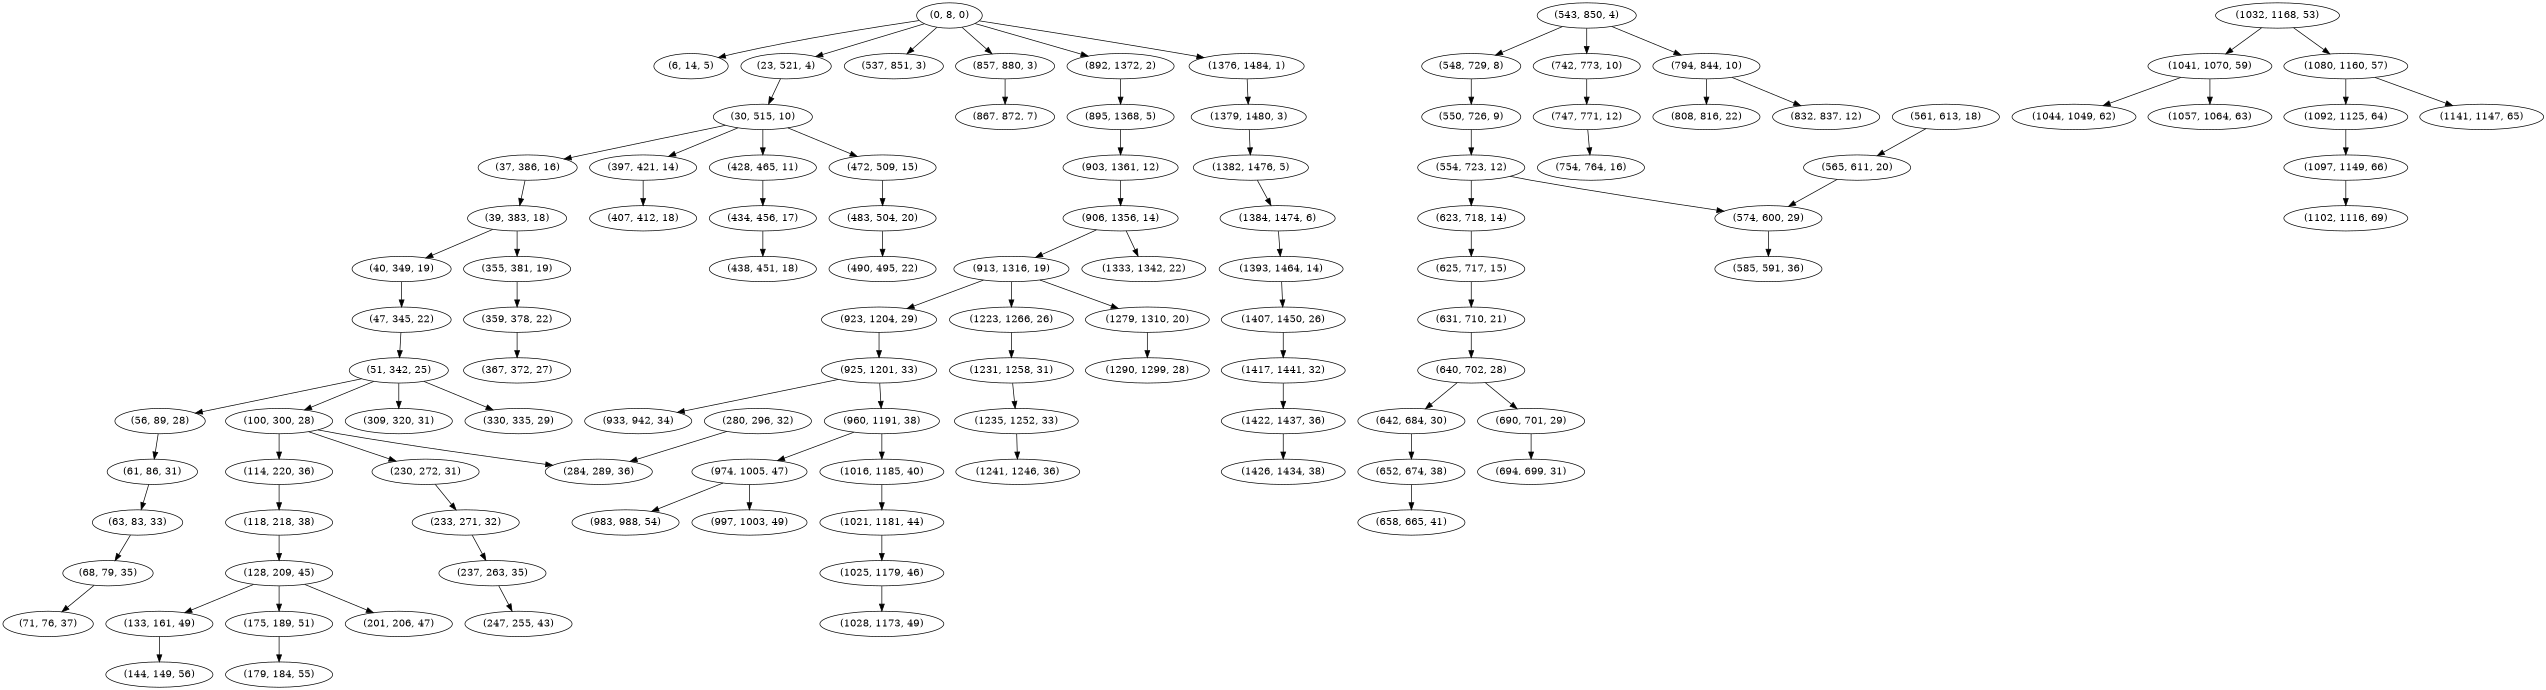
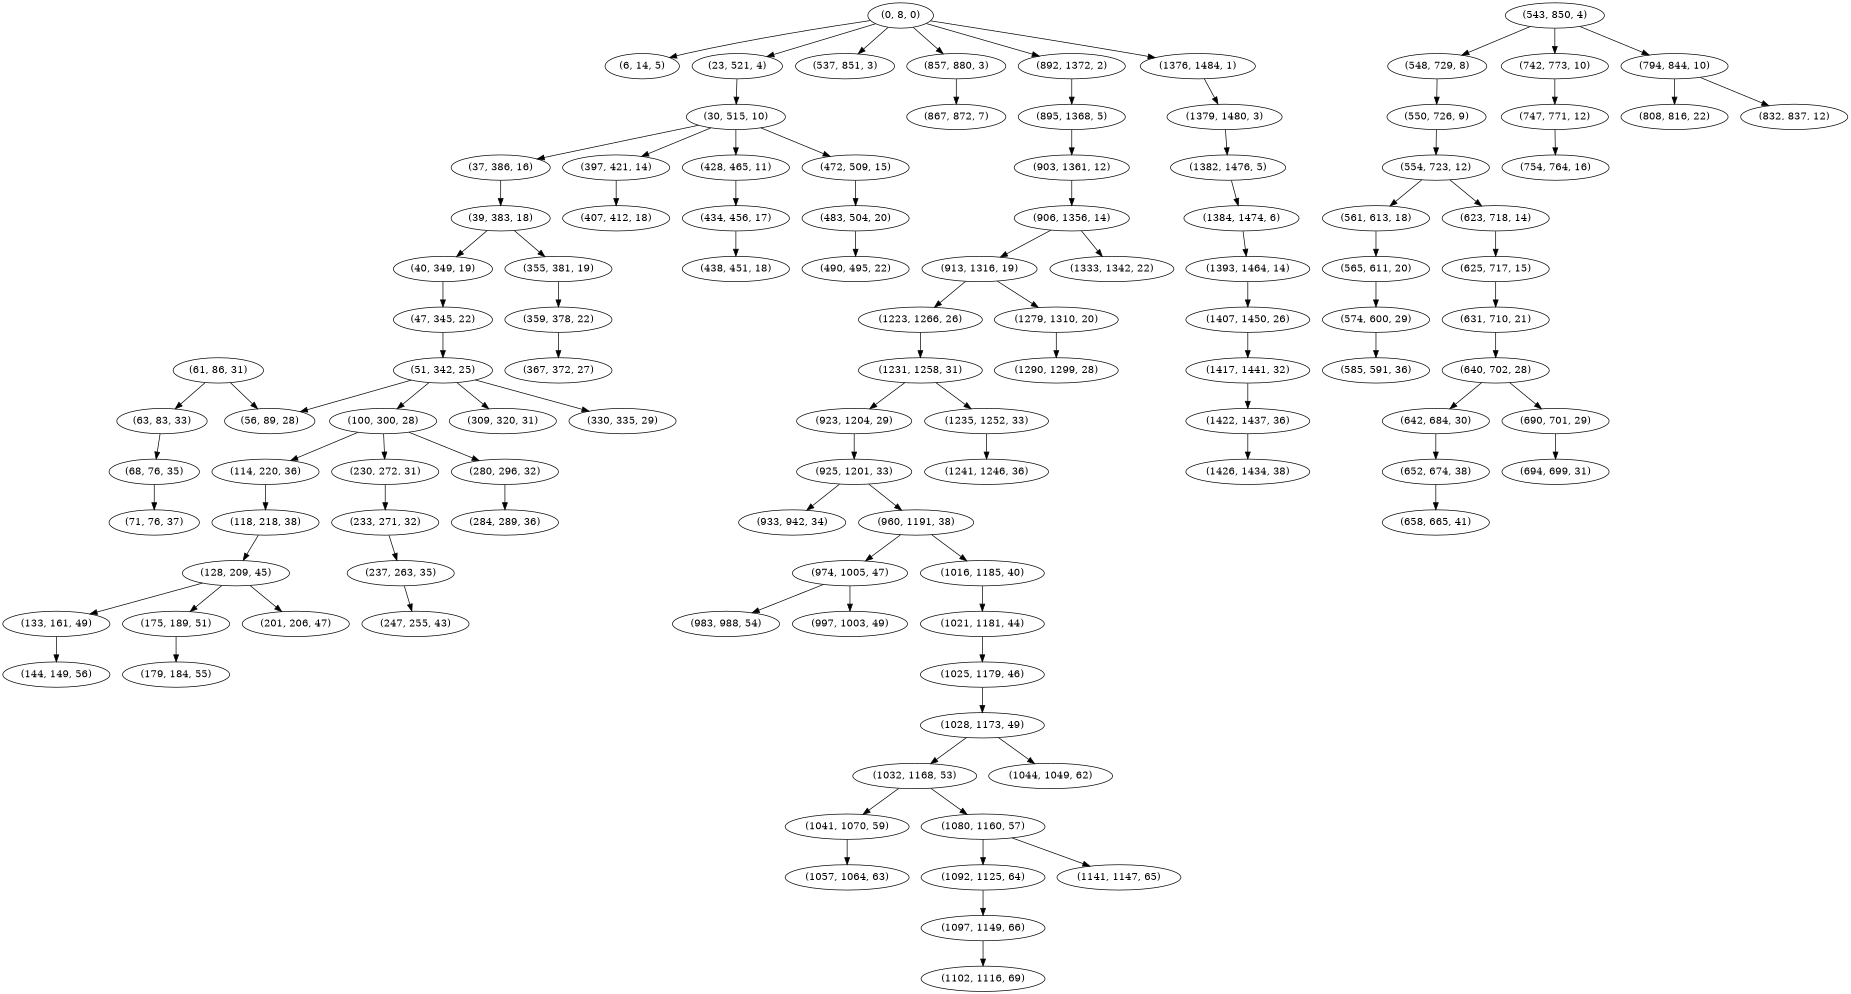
(2145, 90) -> (1014, 749)
(1613, 194) -> (1409, 191)
(949, 293) -> (890, 394)
(157, 443) -> (241, 393)
(432, 448) -> (441, 445)
(108, 573) -> (154, 472)
none -> (951, 749)
